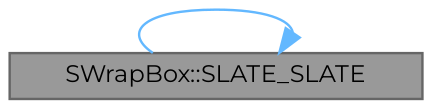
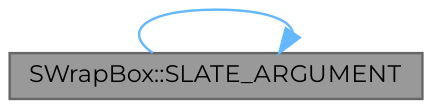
(216, 76) -> (216, 76)
